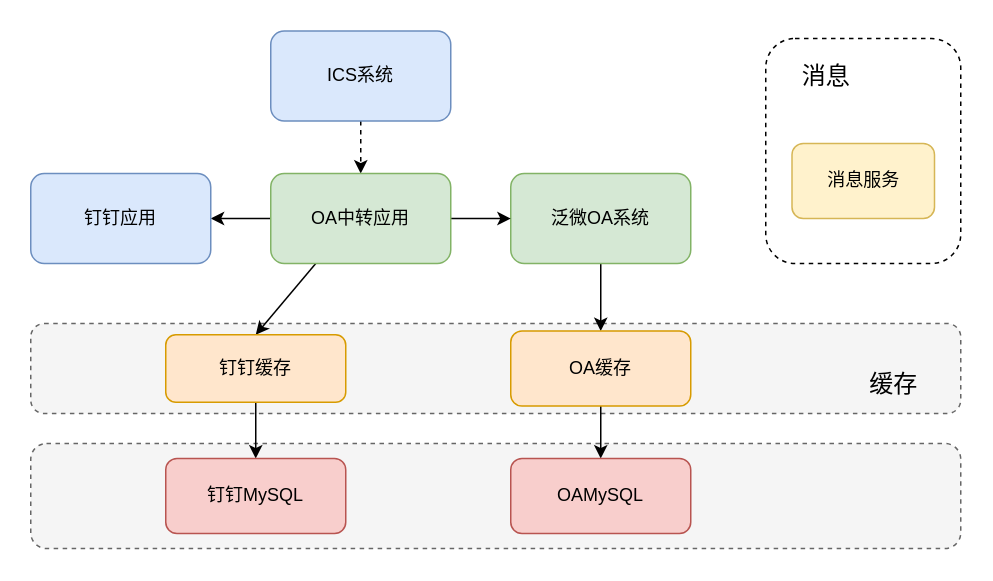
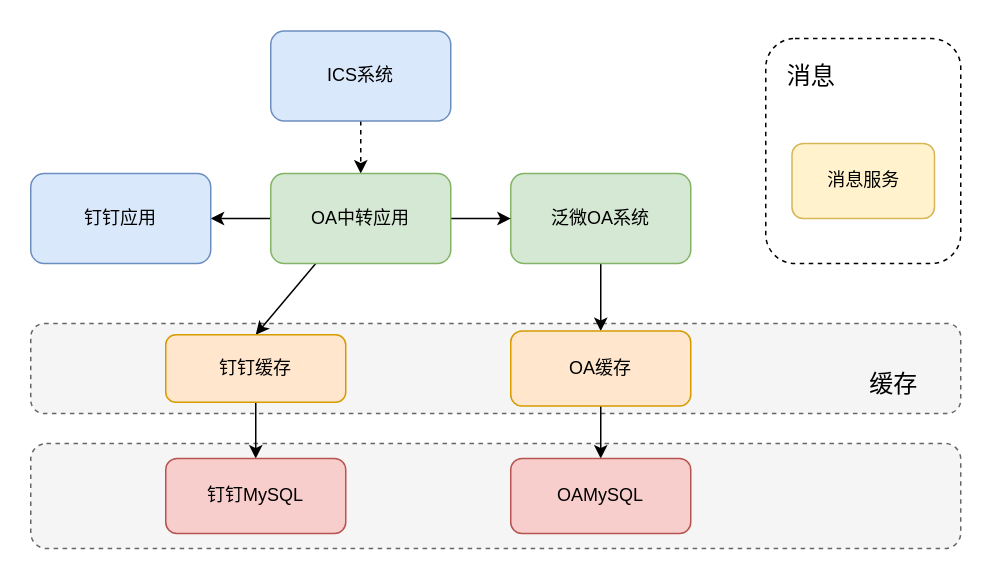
(826, 76) -> (811, 76)
